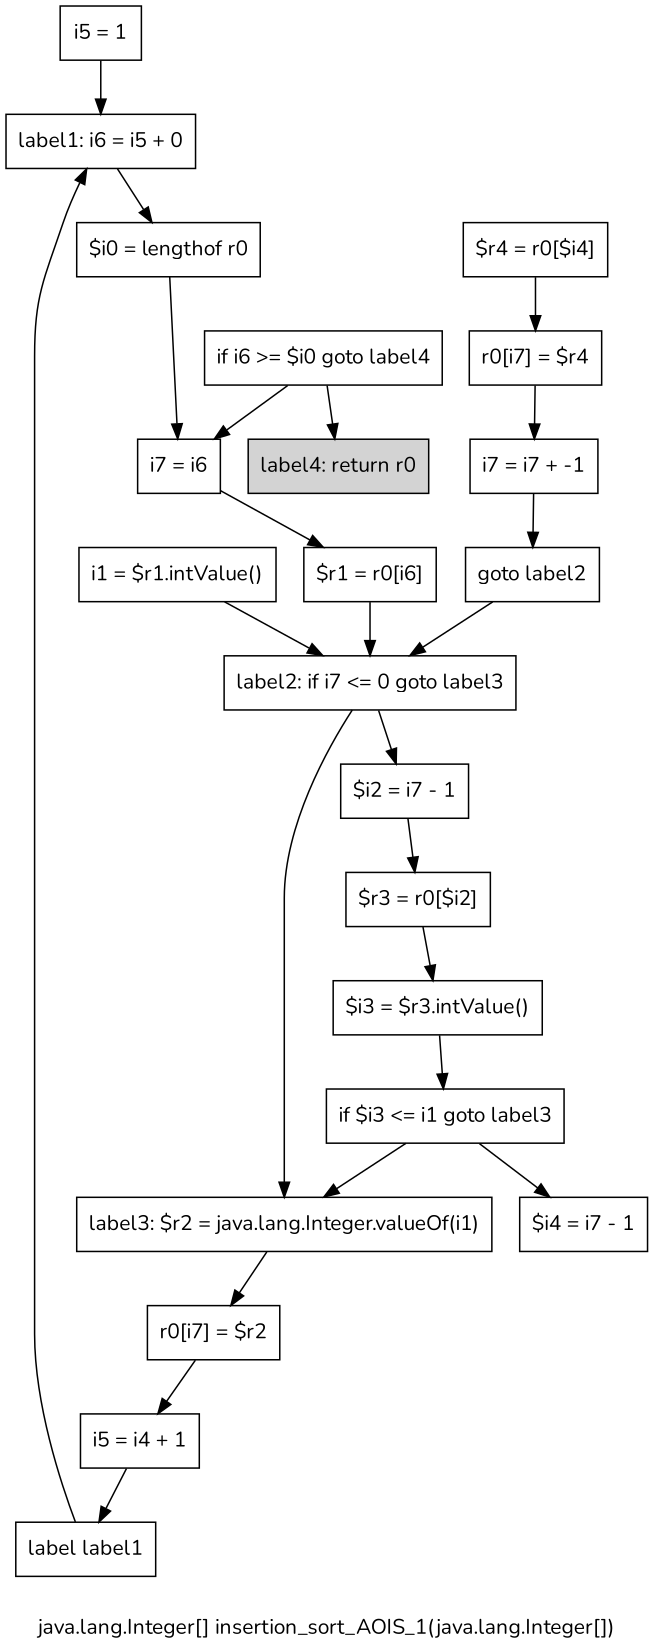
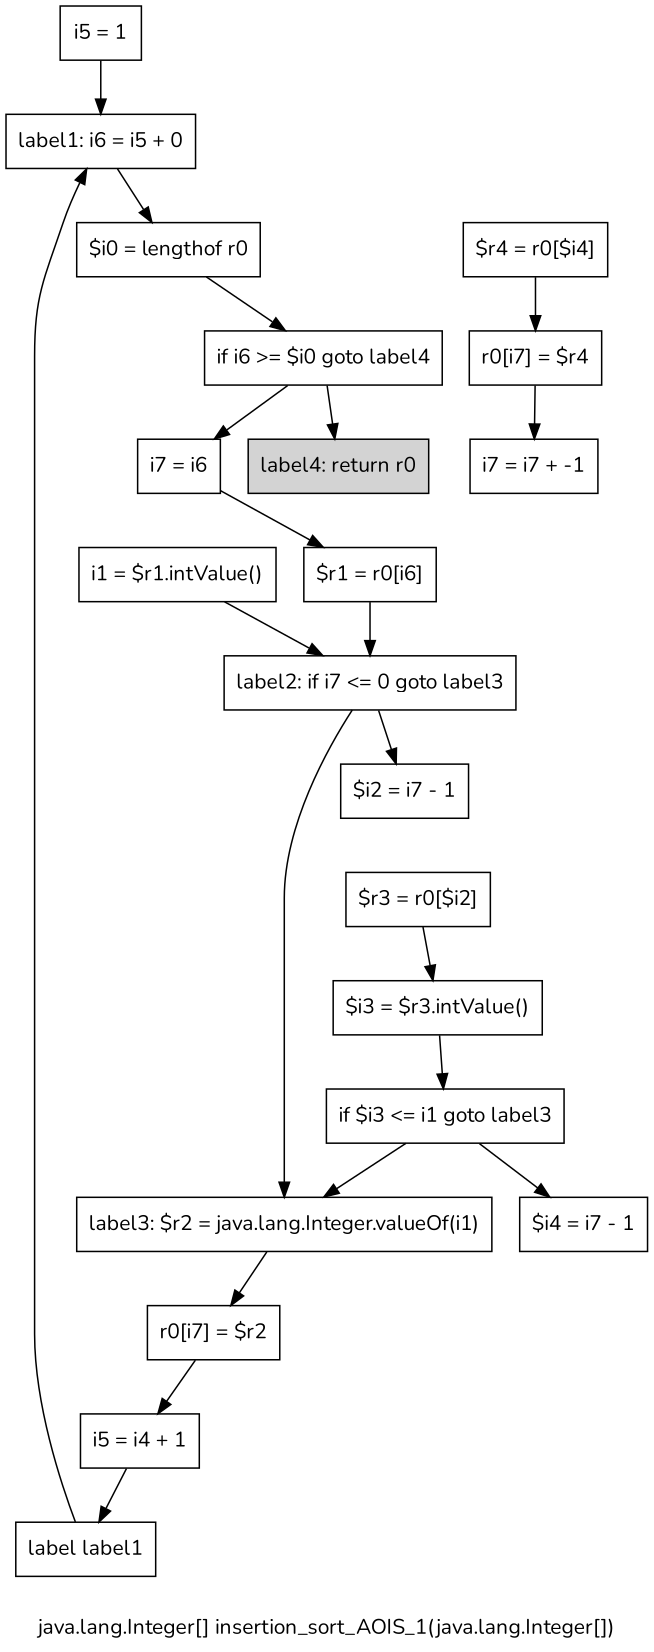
(173, 350) -> (239, 299)
(532, 575) -> none
(410, 838) -> none
